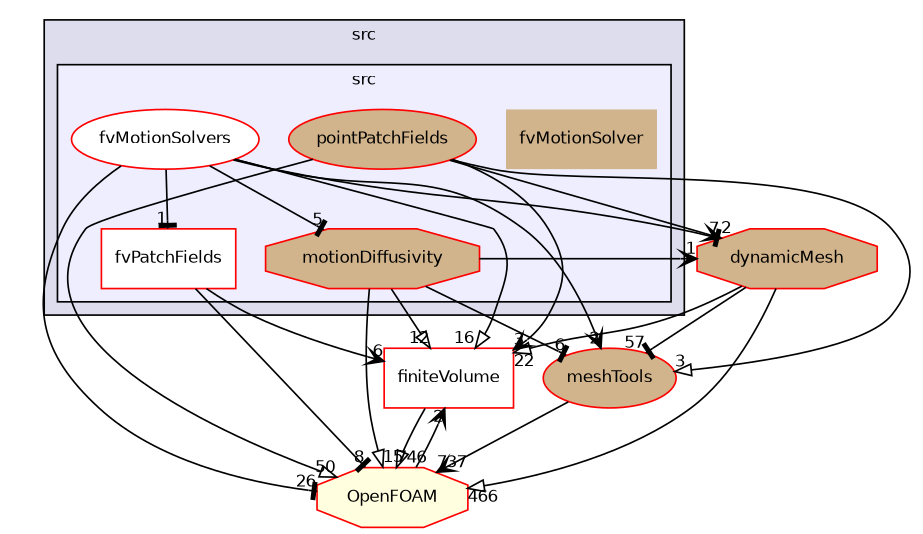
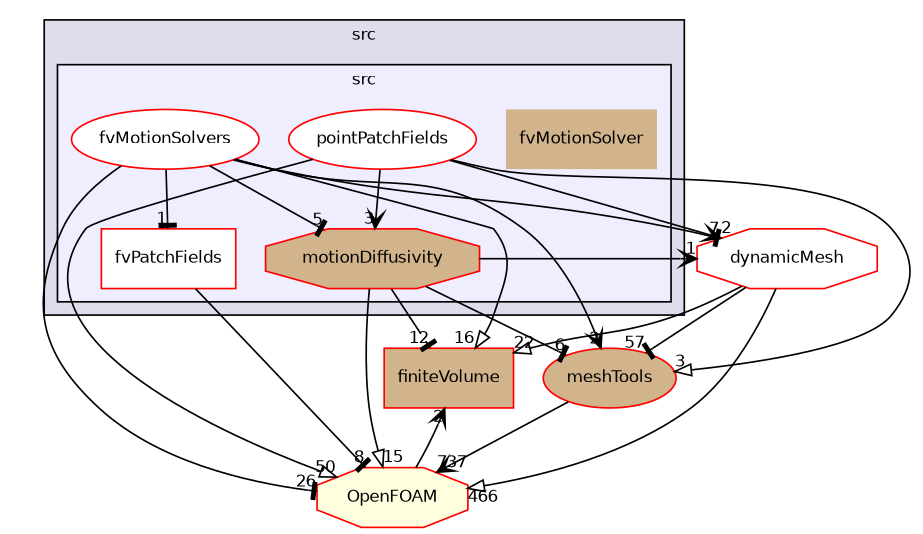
(383, 139) -> (383, 139)
(549, 231) -> (378, 191)
(787, 259) -> (787, 259)
(406, 311) -> (406, 311)
(284, 329) -> none
(449, 378) -> (449, 378)
(413, 430) -> none
